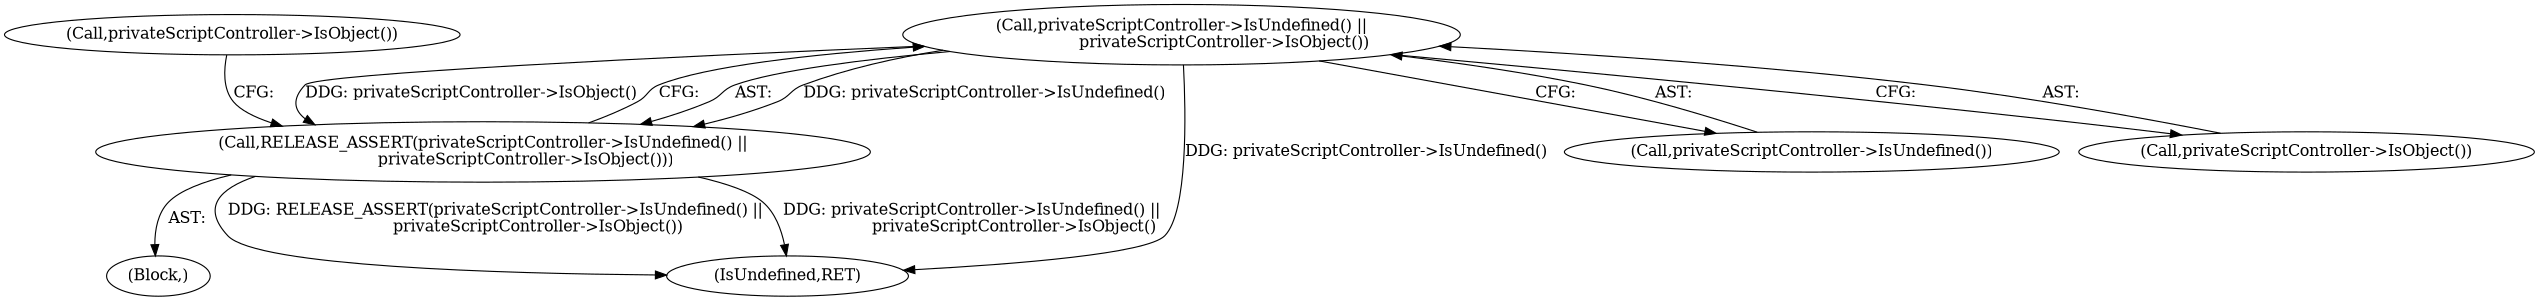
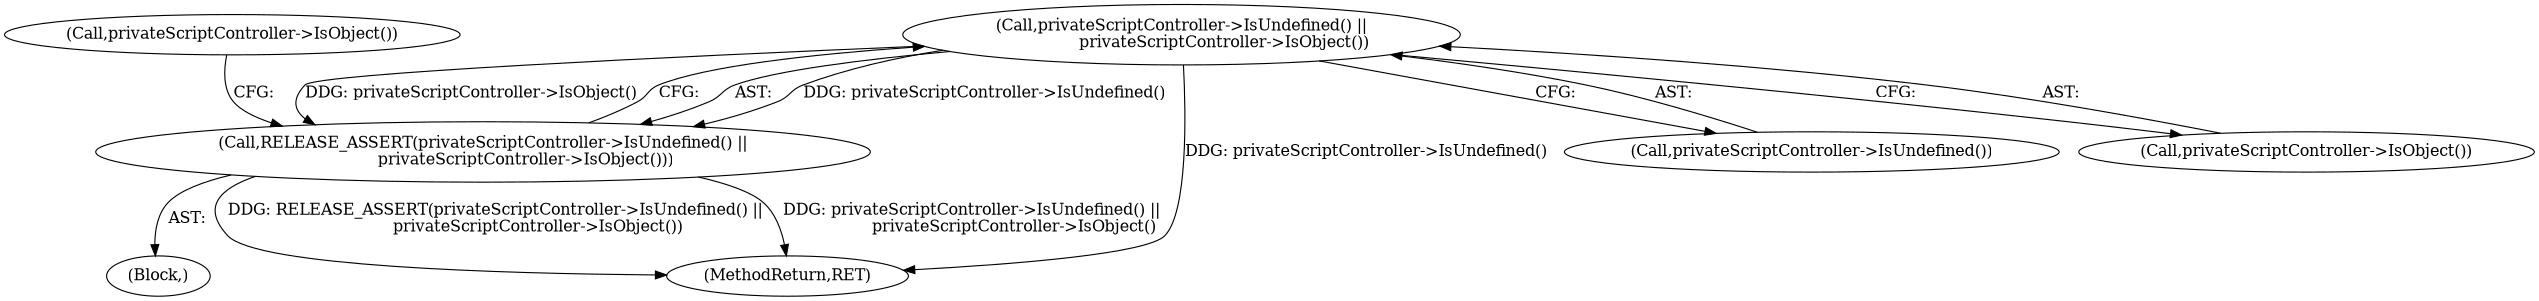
(788, 276) -> (788, 276)
